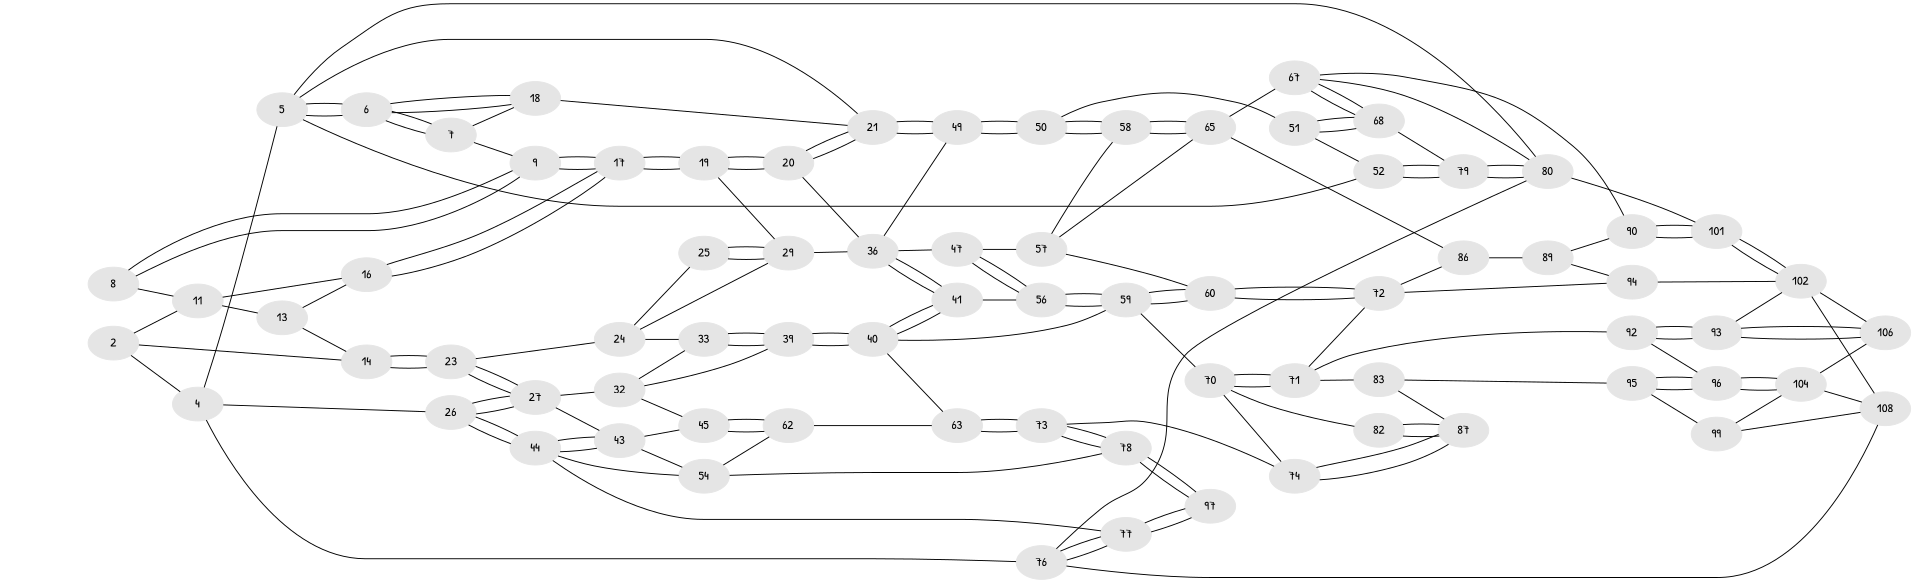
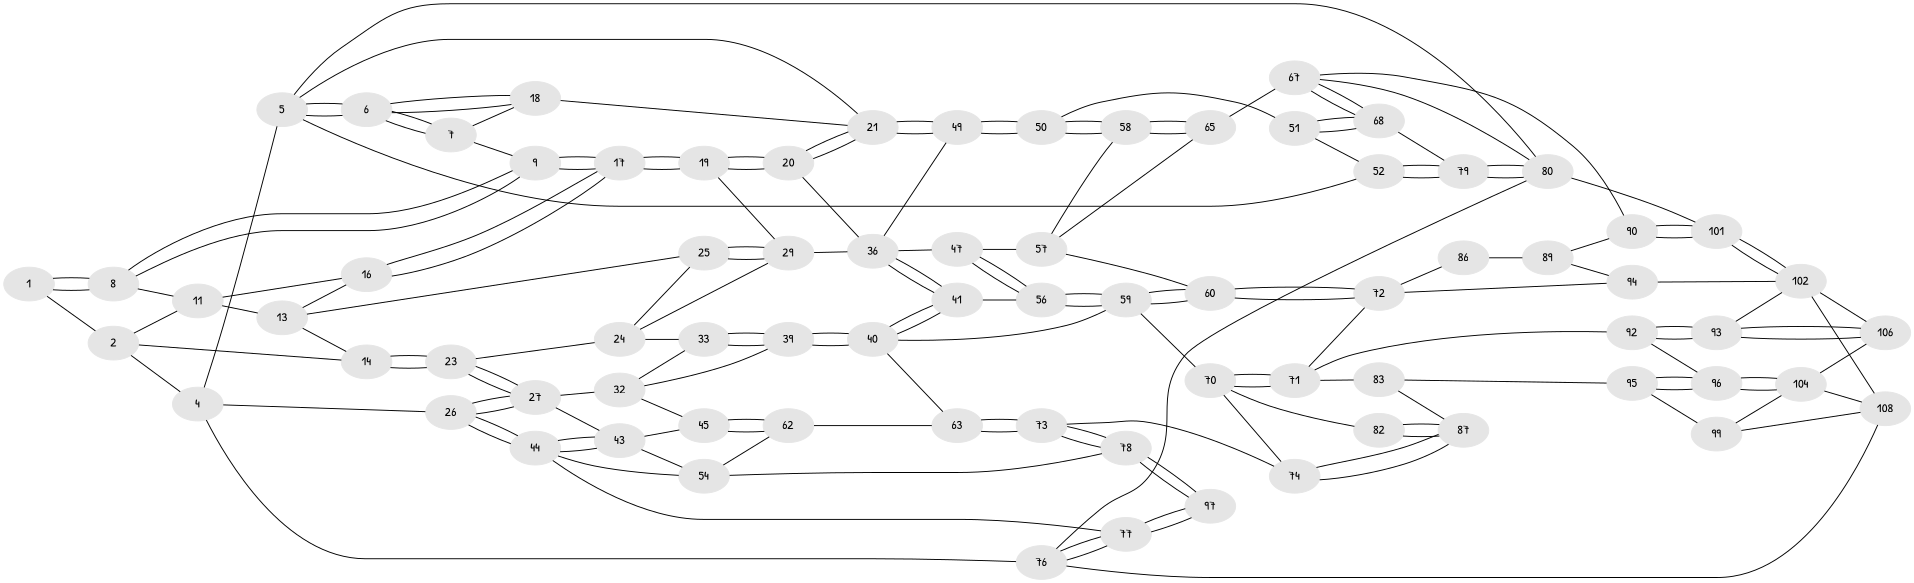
(1337, 193) -> none
none -> (29, 284)
none -> (493, 285)
